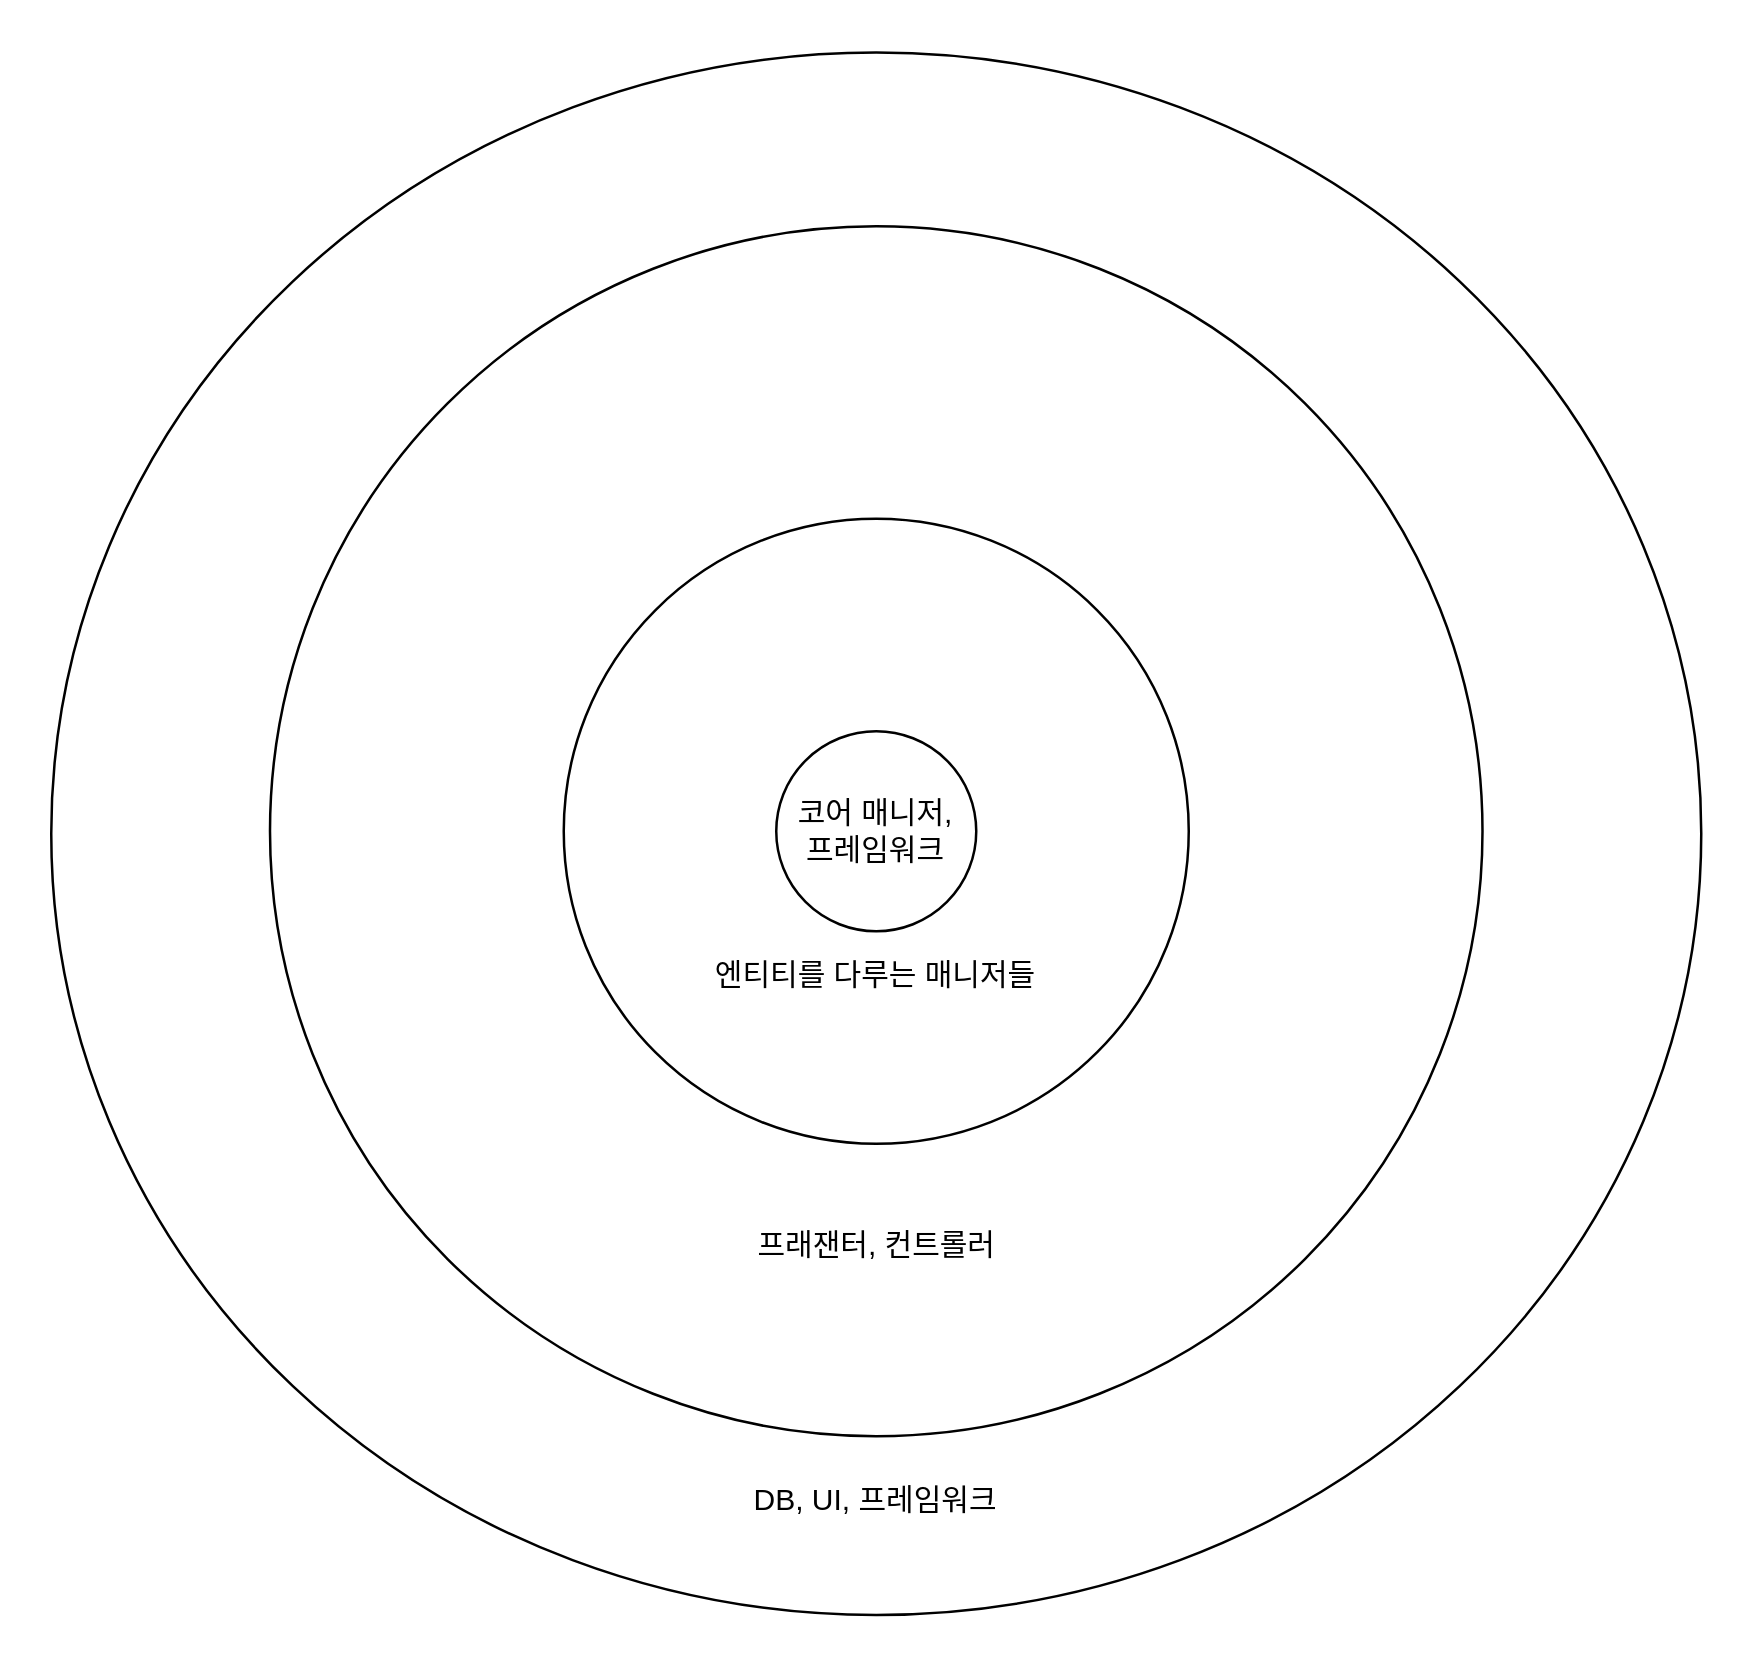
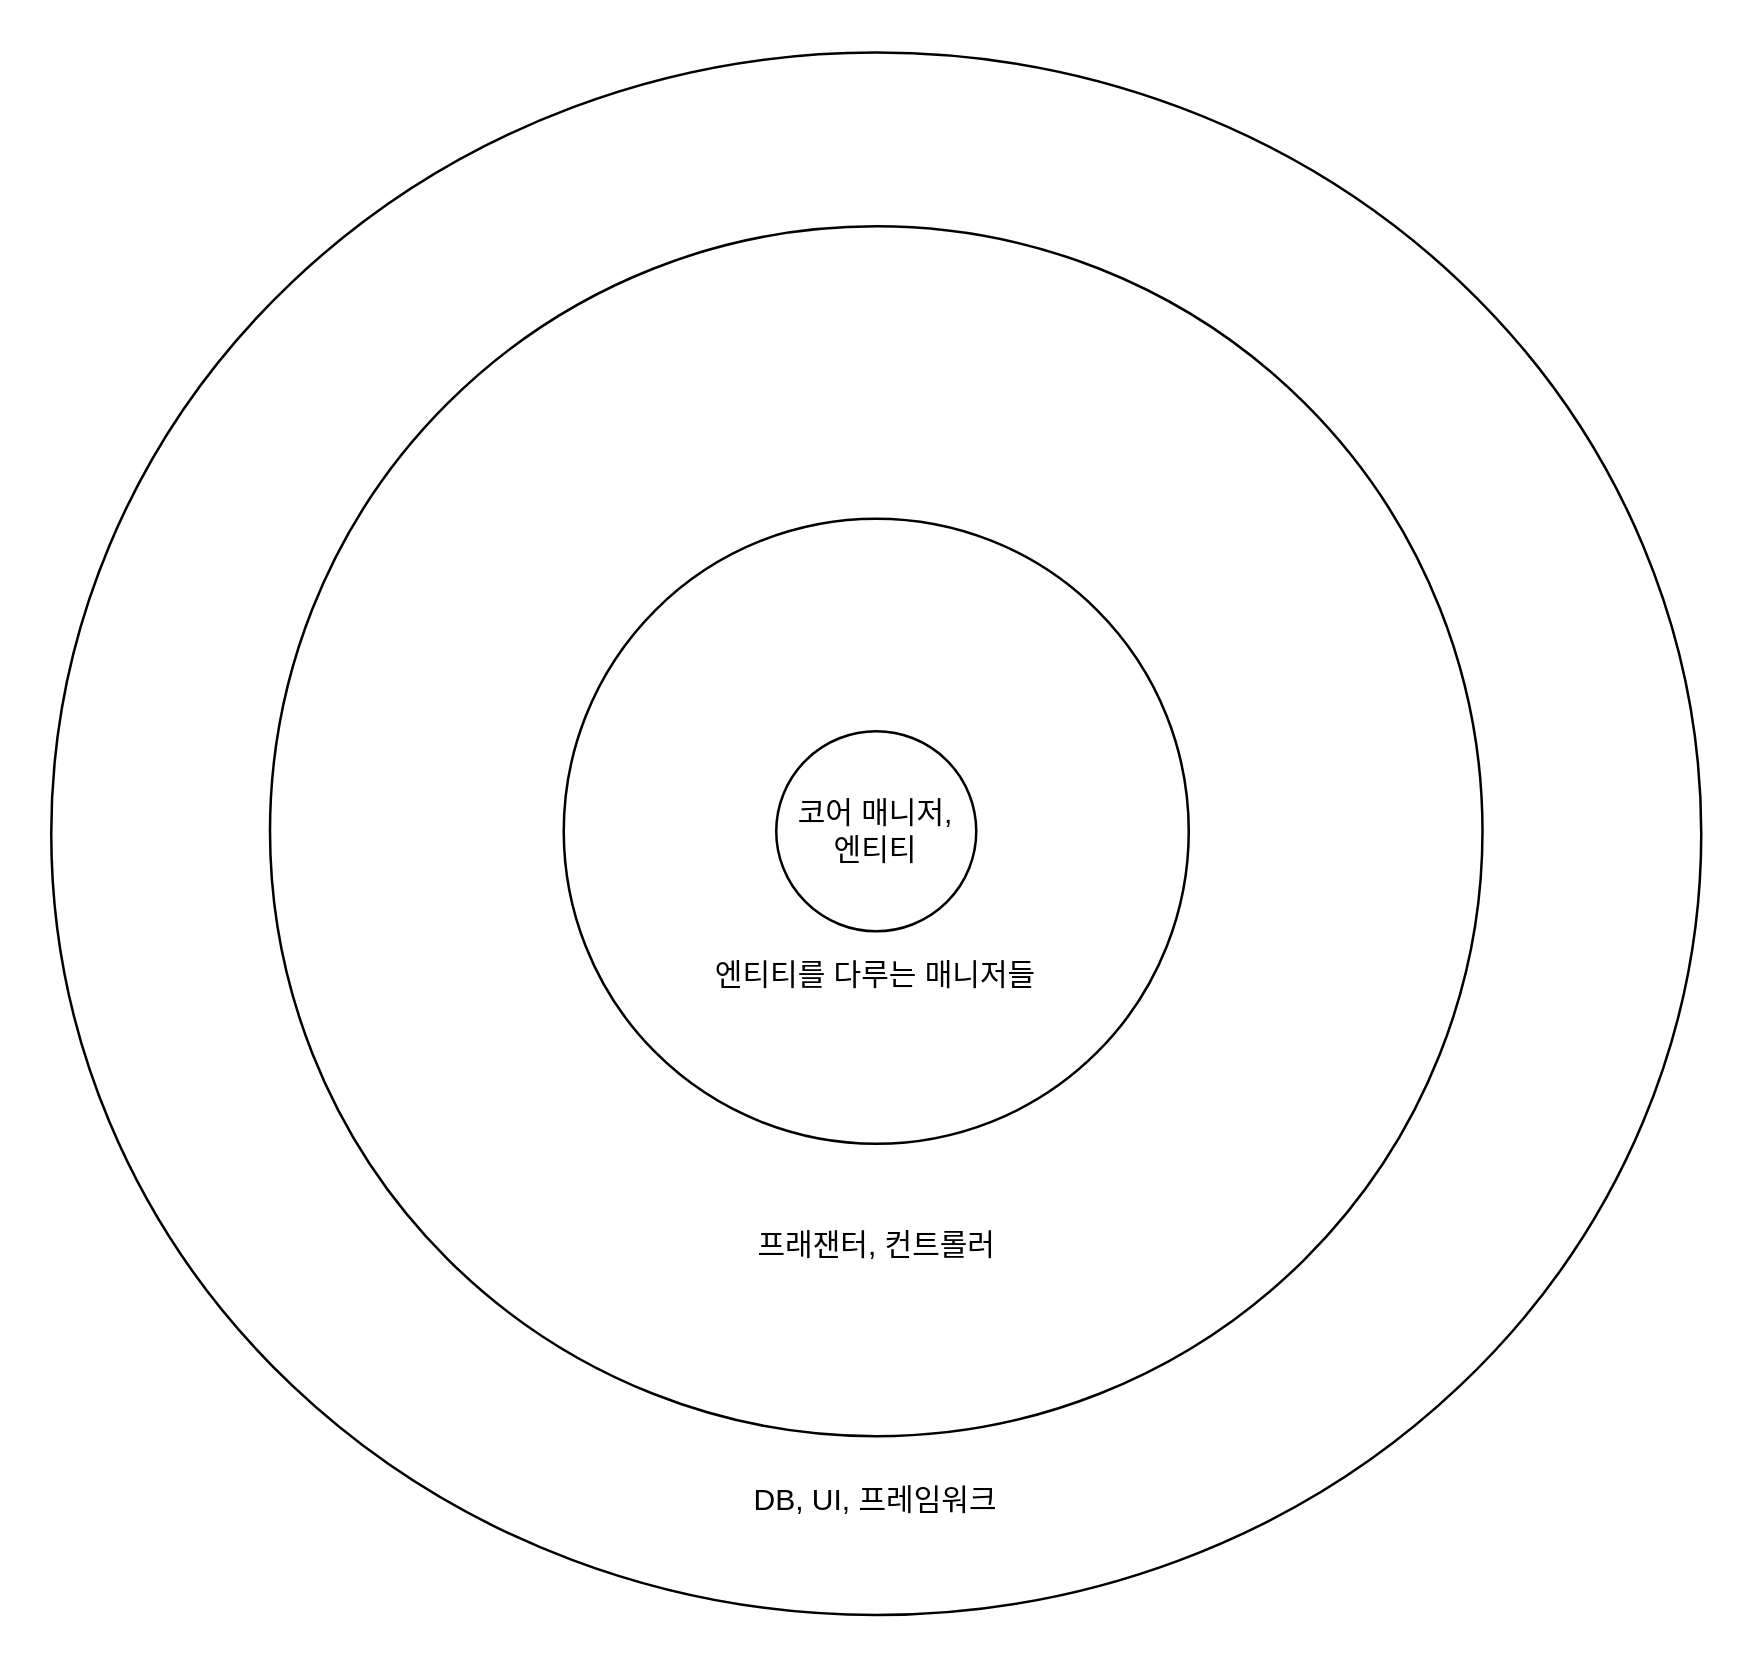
(876, 831) -> (876, 831)
